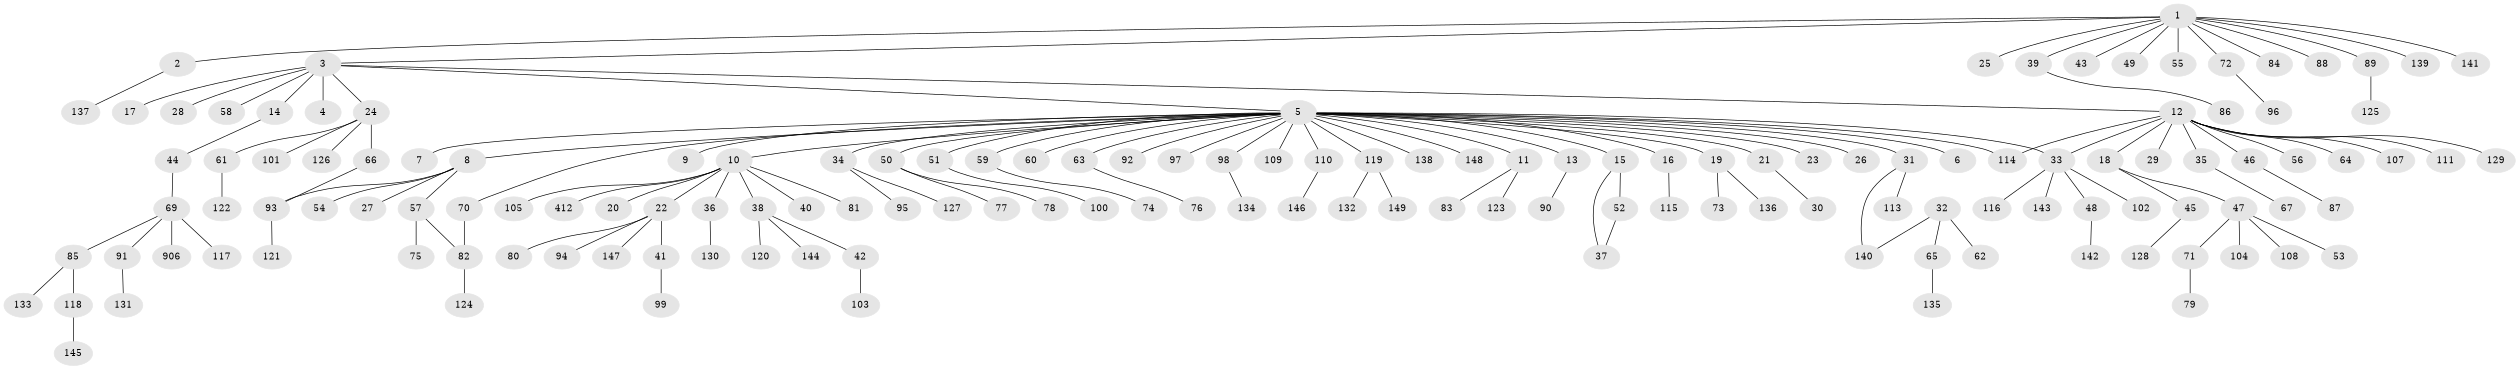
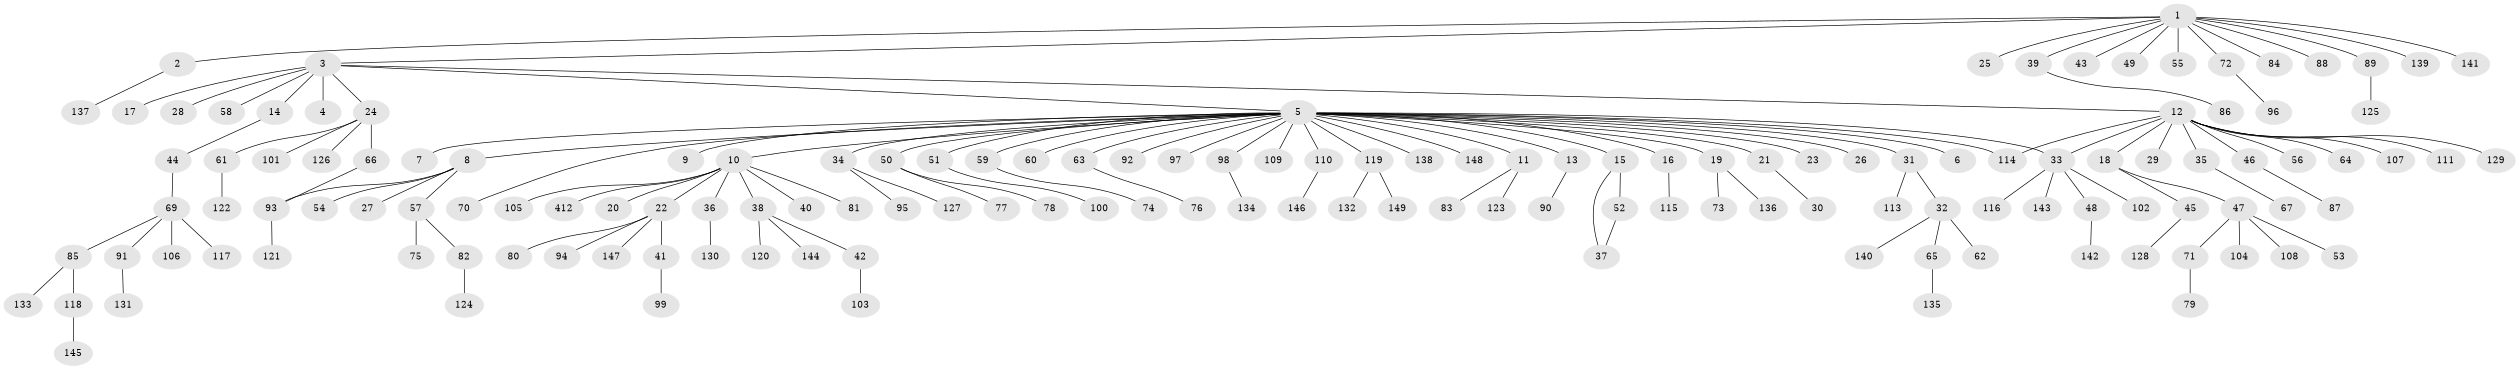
(1866, 201) -> (1926, 185)
(464, 233) -> none
(172, 257) -> (172, 257)
